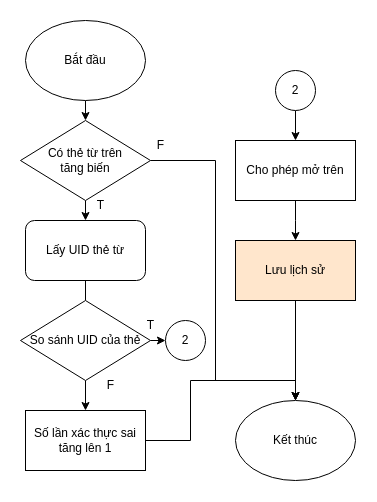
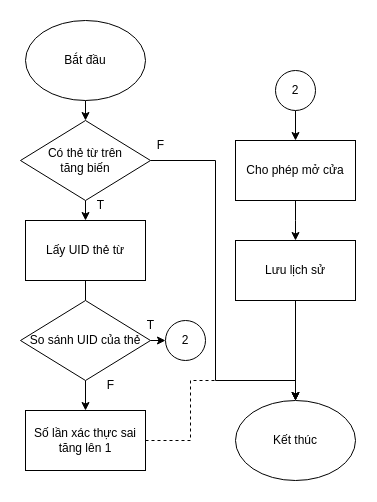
(296, 171) -> (296, 171)
(86, 251) -> (86, 251)
(296, 271) -> (296, 271)
(191, 423) -> (191, 423)
